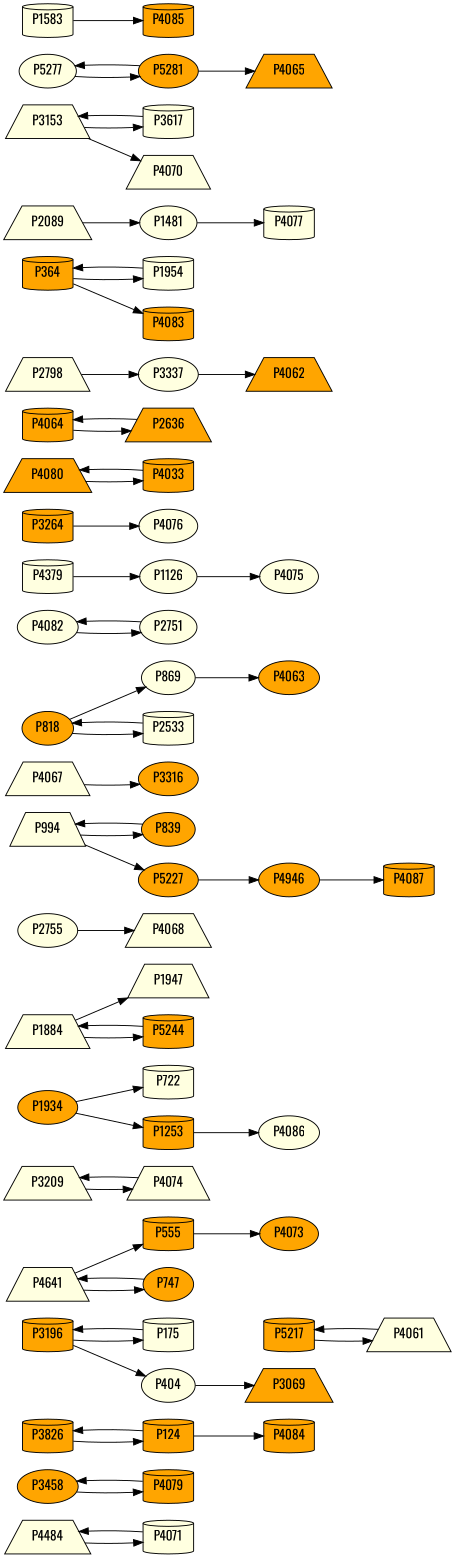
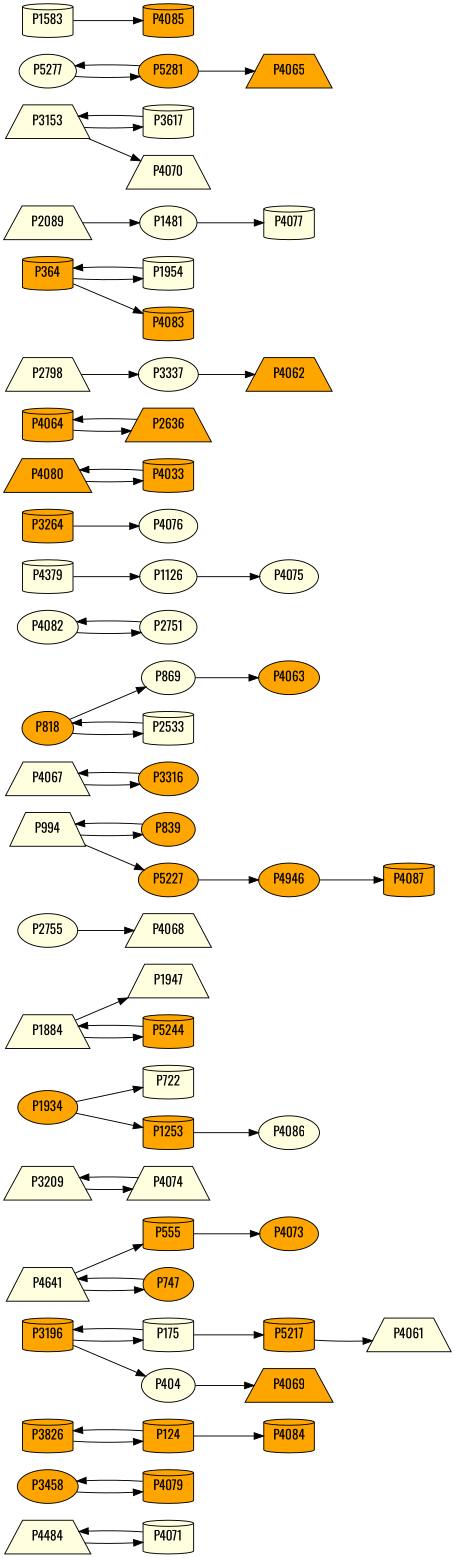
none -> (114, 773)
(351, 1329) -> (224, 1335)
(289, 1385) -> (289, 1385)
